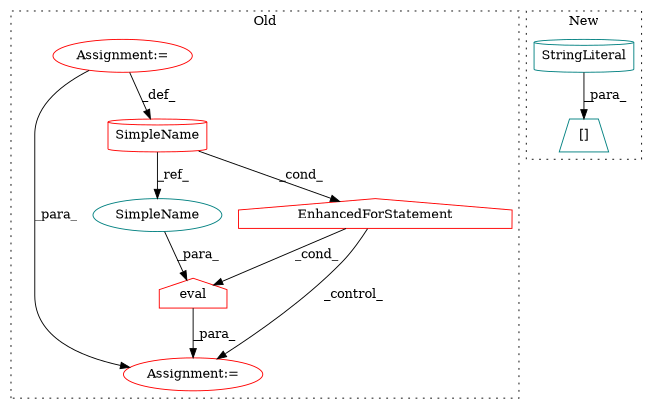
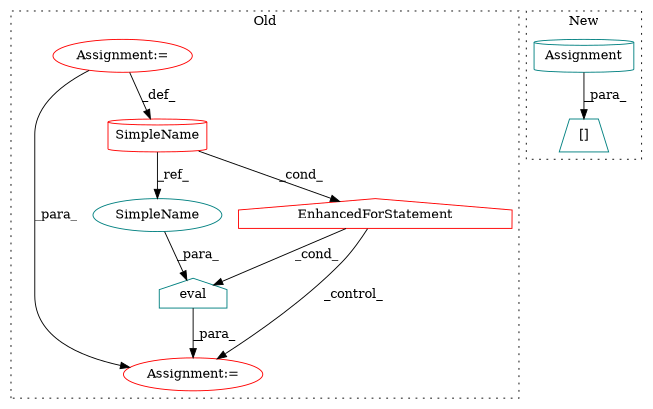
(584, 56) -> (584, 56)
(193, 295) -> (193, 295)
